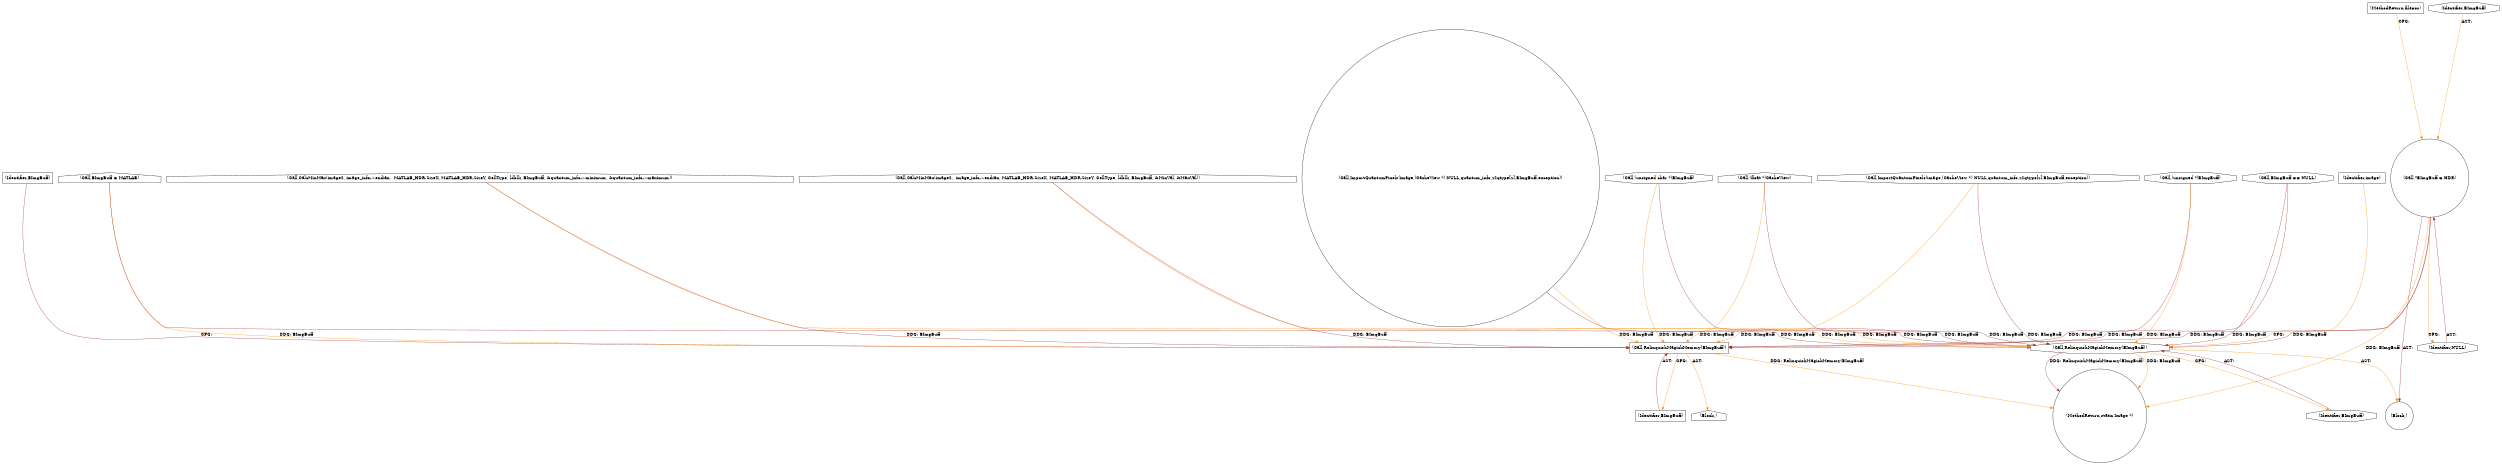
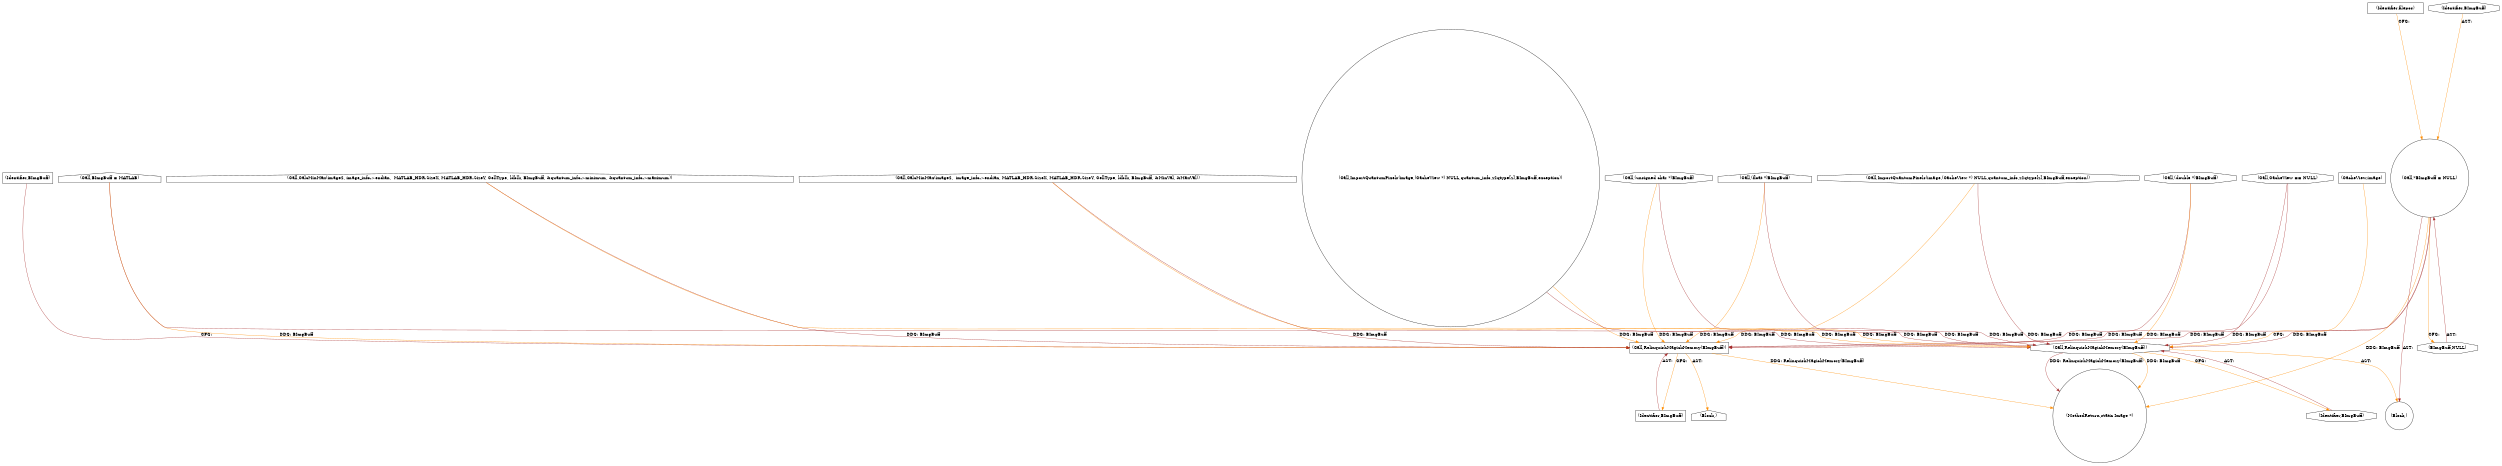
(2396, 8) -> (2396, 8)
(1765, 178) -> (1765, 178)
(2191, 178) -> (2191, 178)
(2288, 178) -> (2288, 178)
(2362, 178) -> (2362, 178)
(2430, 178) -> (2430, 178)
(2448, 348) -> (2448, 348)
